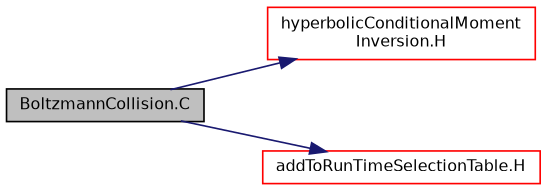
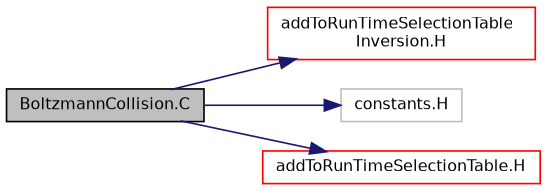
(401, 33) -> (401, 33)
none -> (401, 105)
